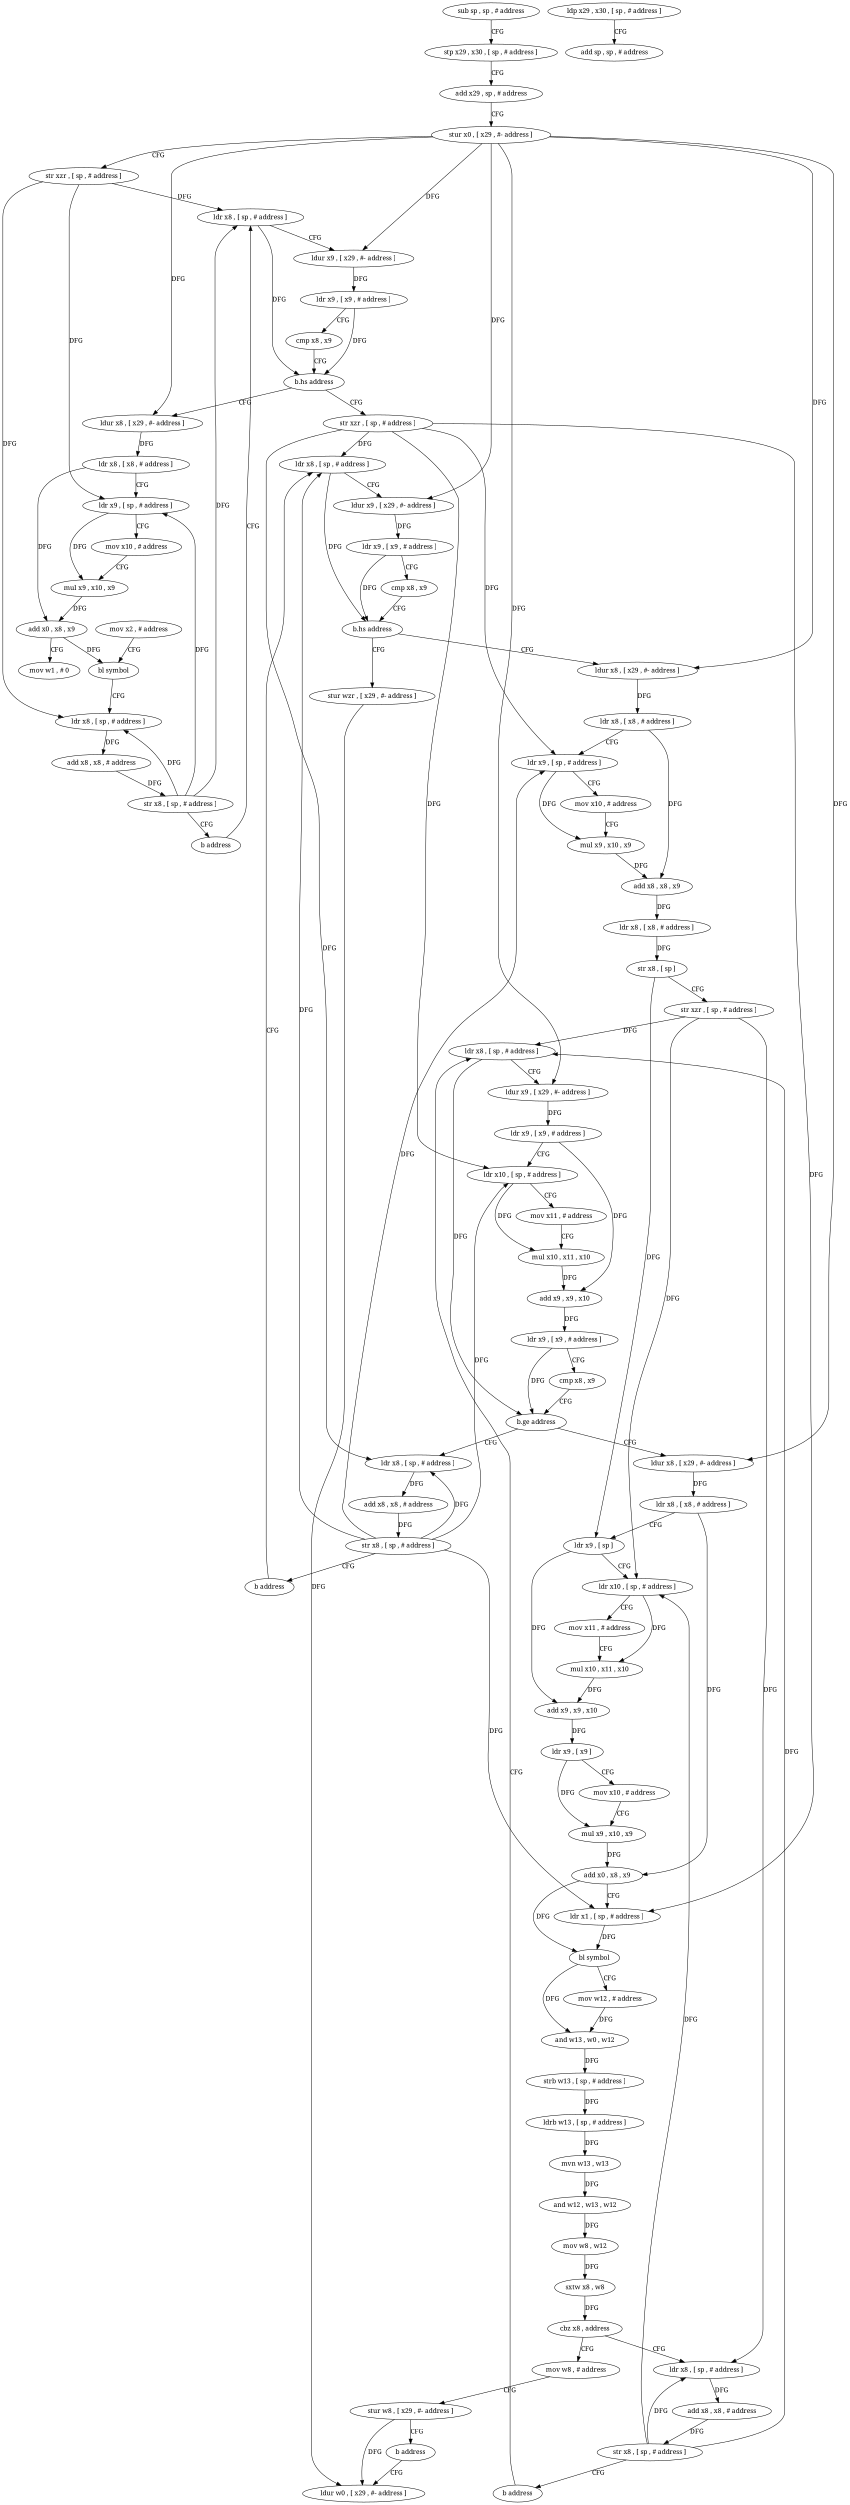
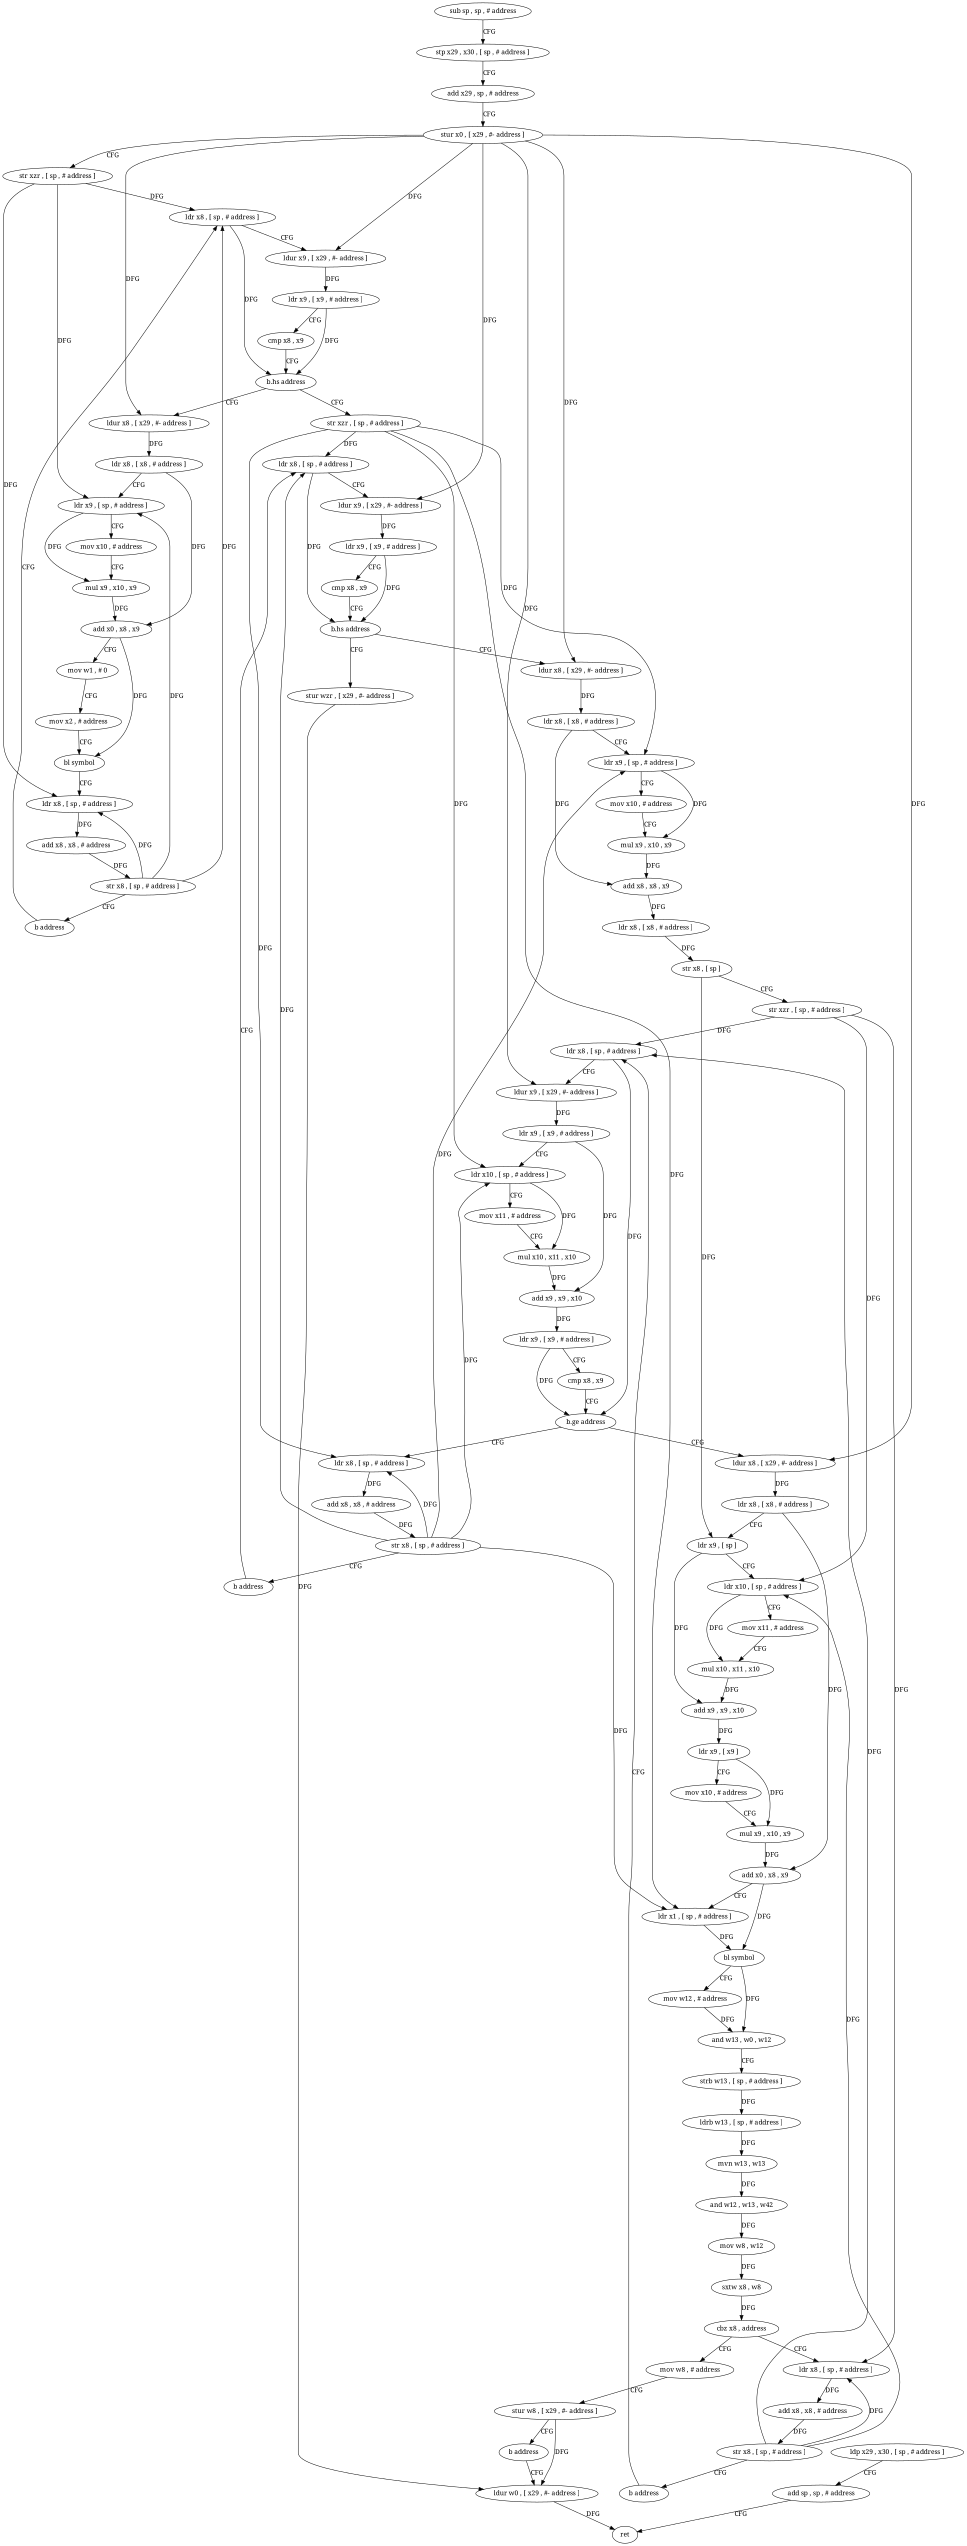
none -> (83, 694)
(592, 2061) -> (748, 2061)
(585, 2205) -> (742, 2205)
none -> (625, 2535)
